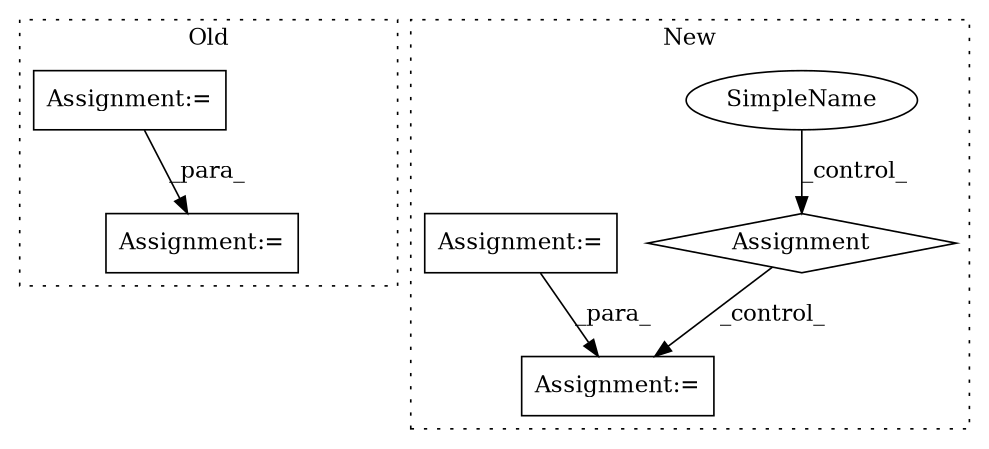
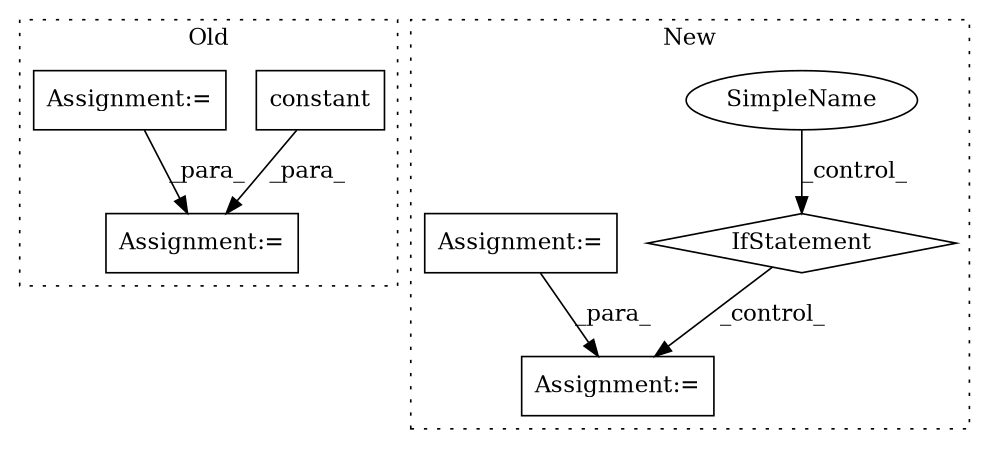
none -> (320, 100)
(802, 243) -> (802, 243)
